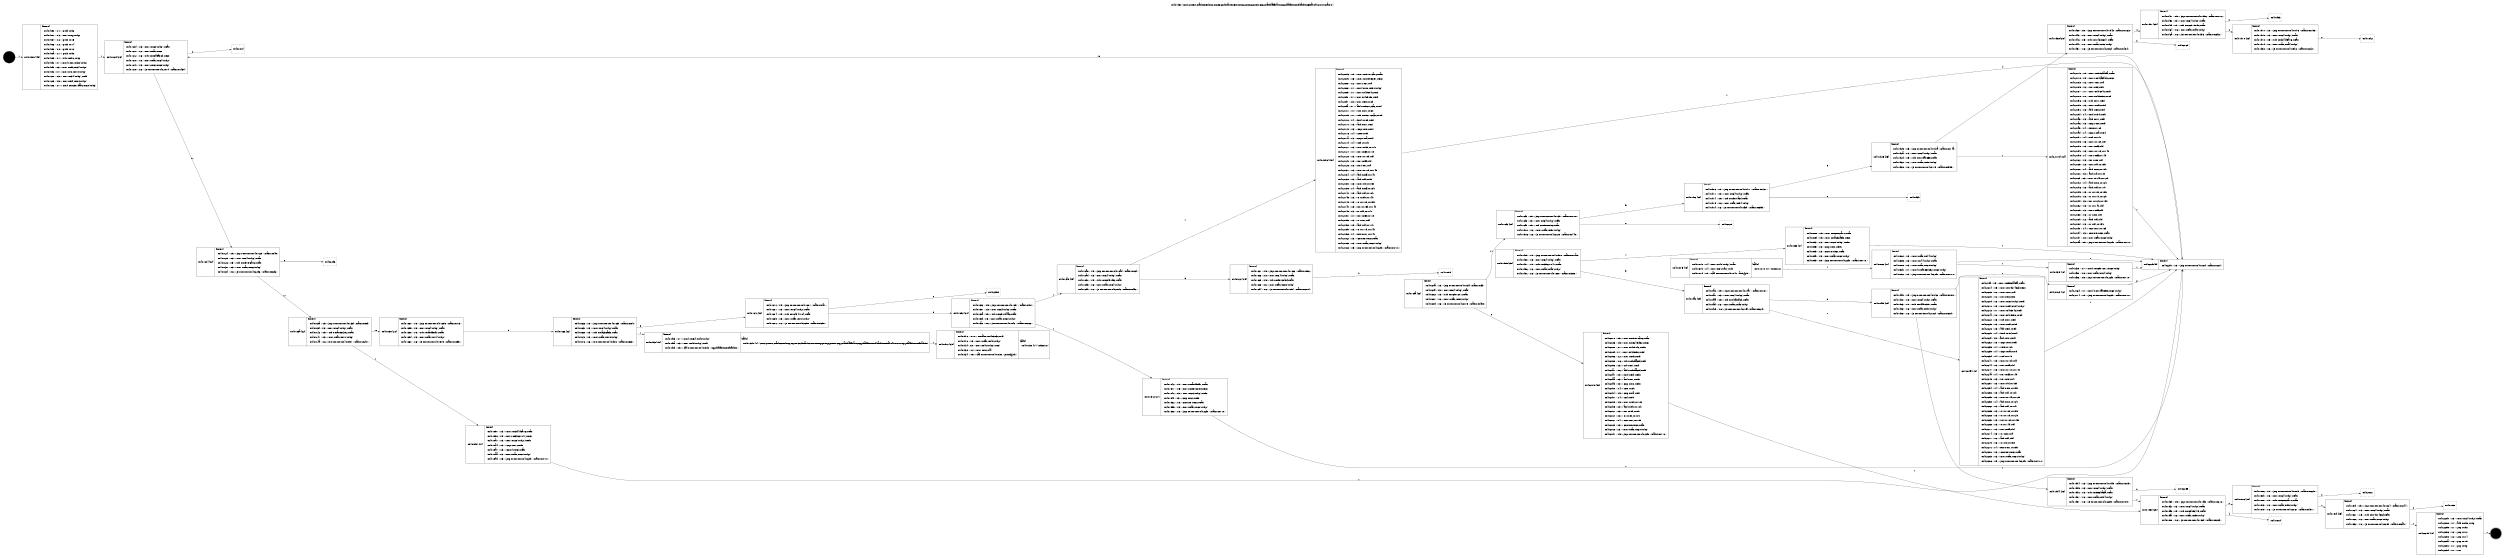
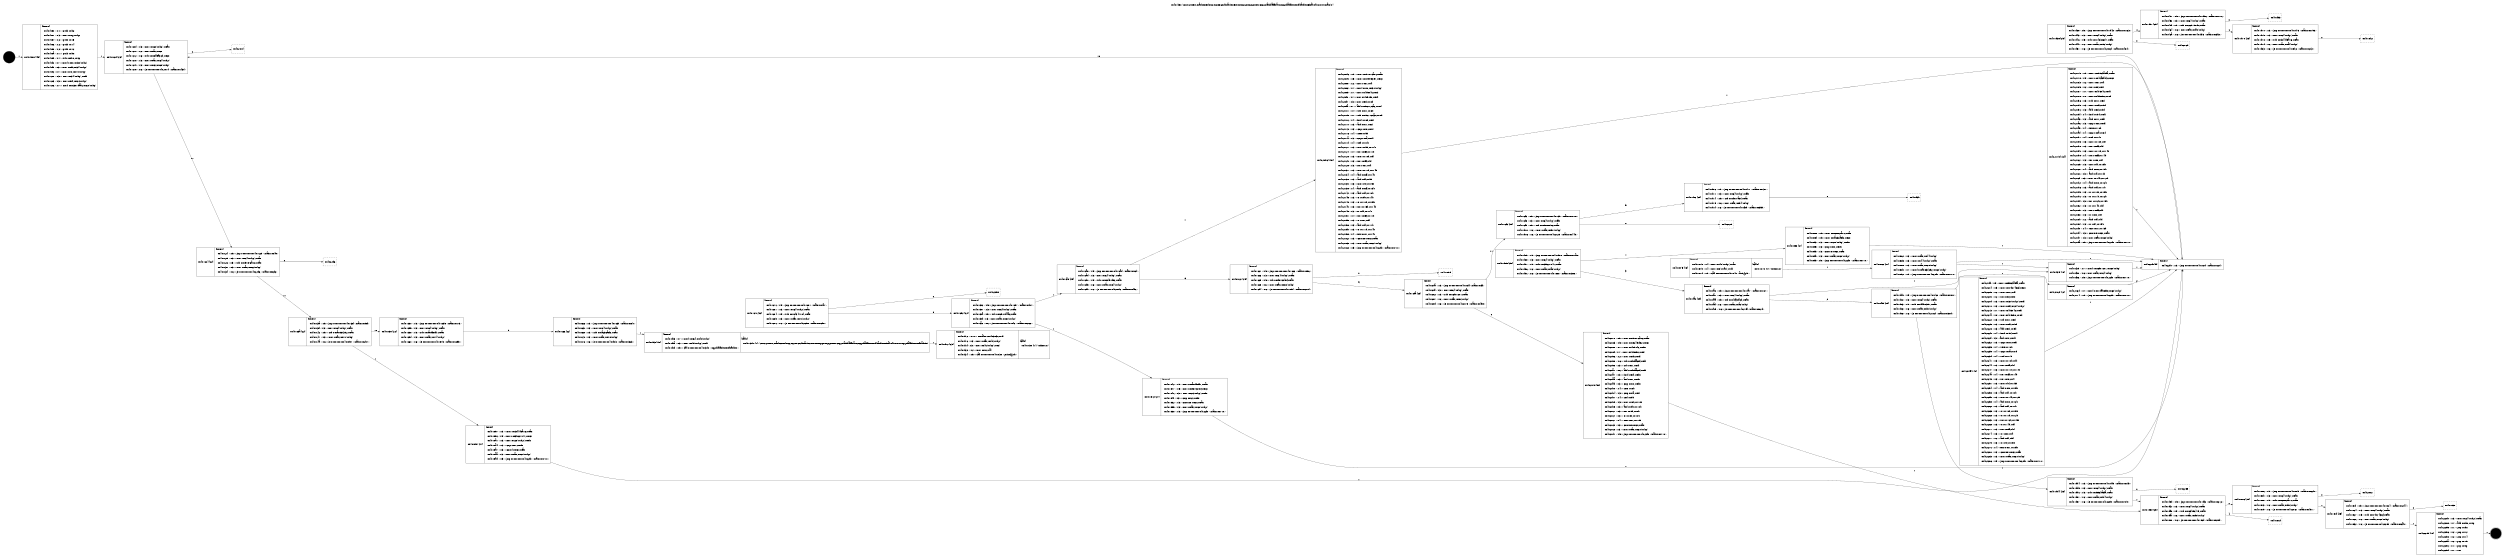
(1914, 157) -> none
none -> (1358, 286)
(690, 322) -> none
(1864, 335) -> (1912, 287)
